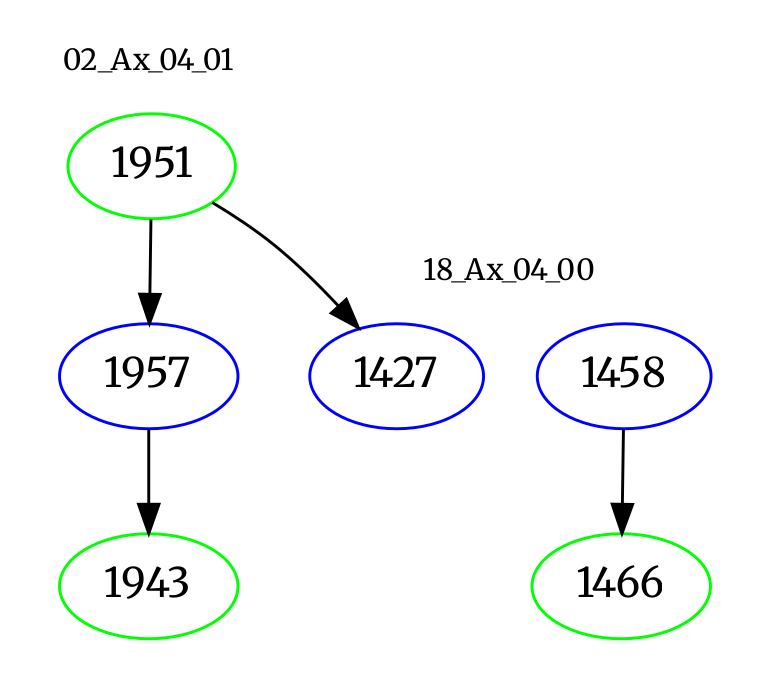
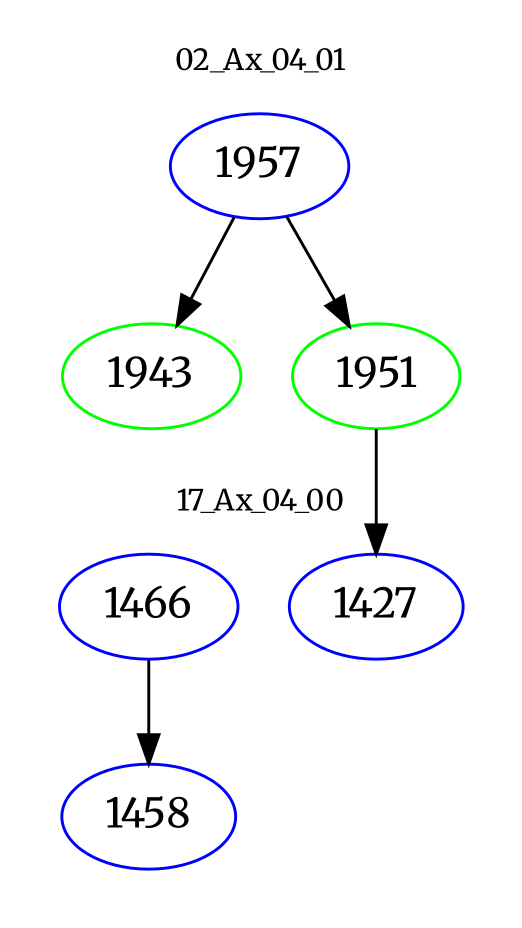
(150, 257) -> (311, 259)
(510, 273) -> (261, 503)
(623, 467) -> (149, 697)
(621, 586) -> (149, 607)
